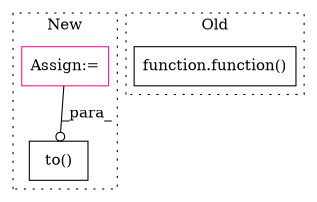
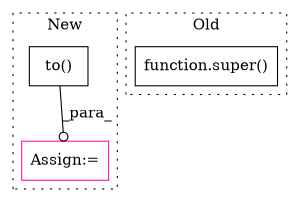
(215, 66) -> (206, 66)
(62, 109) -> (62, 109)
